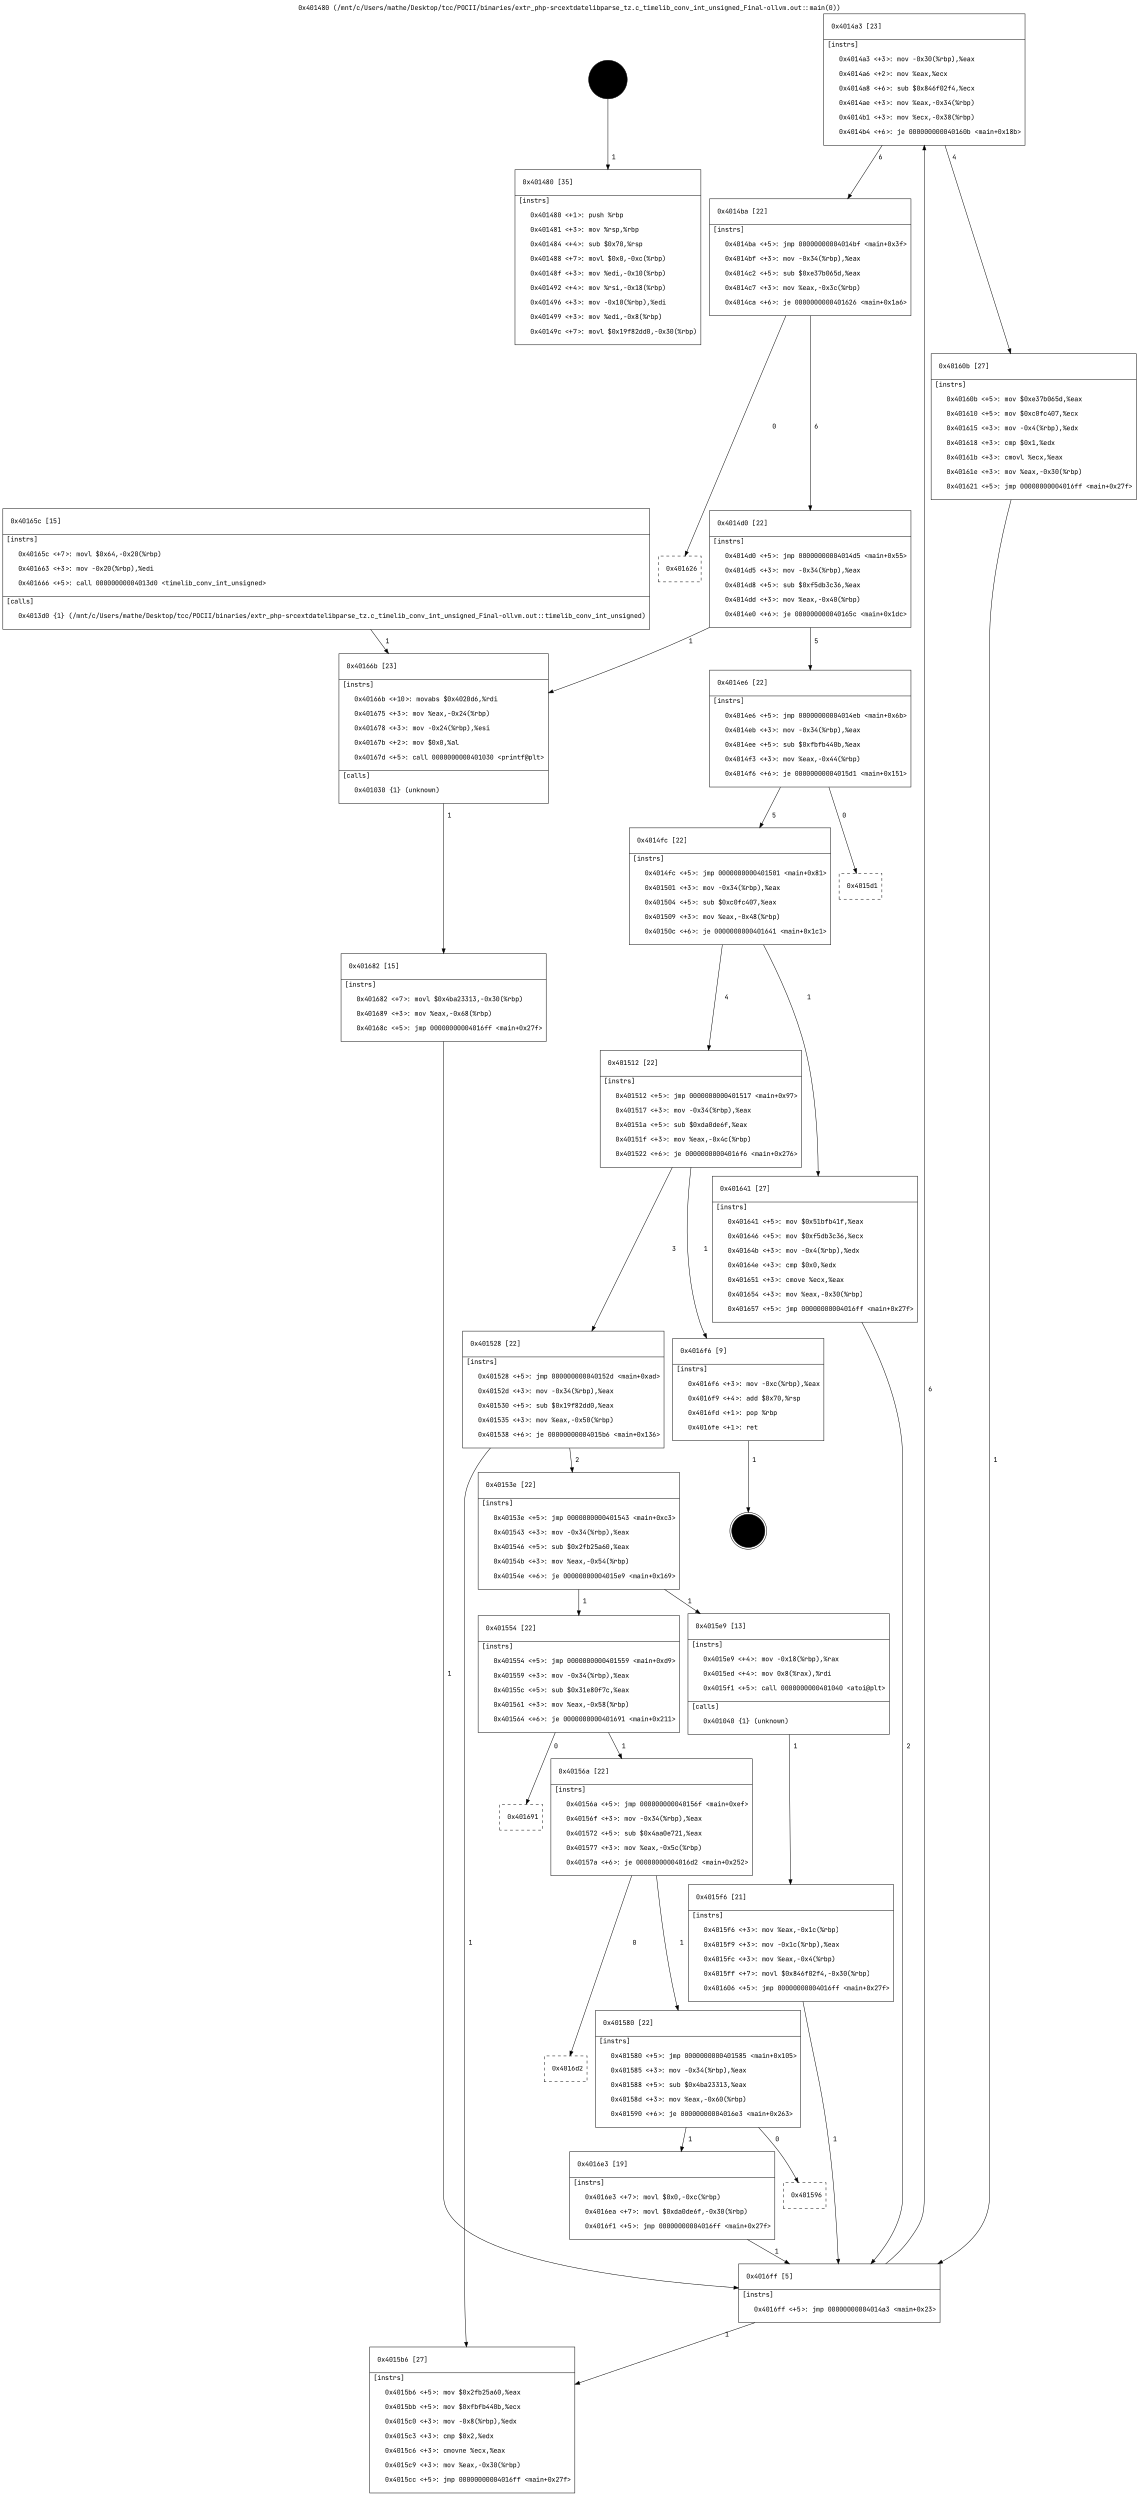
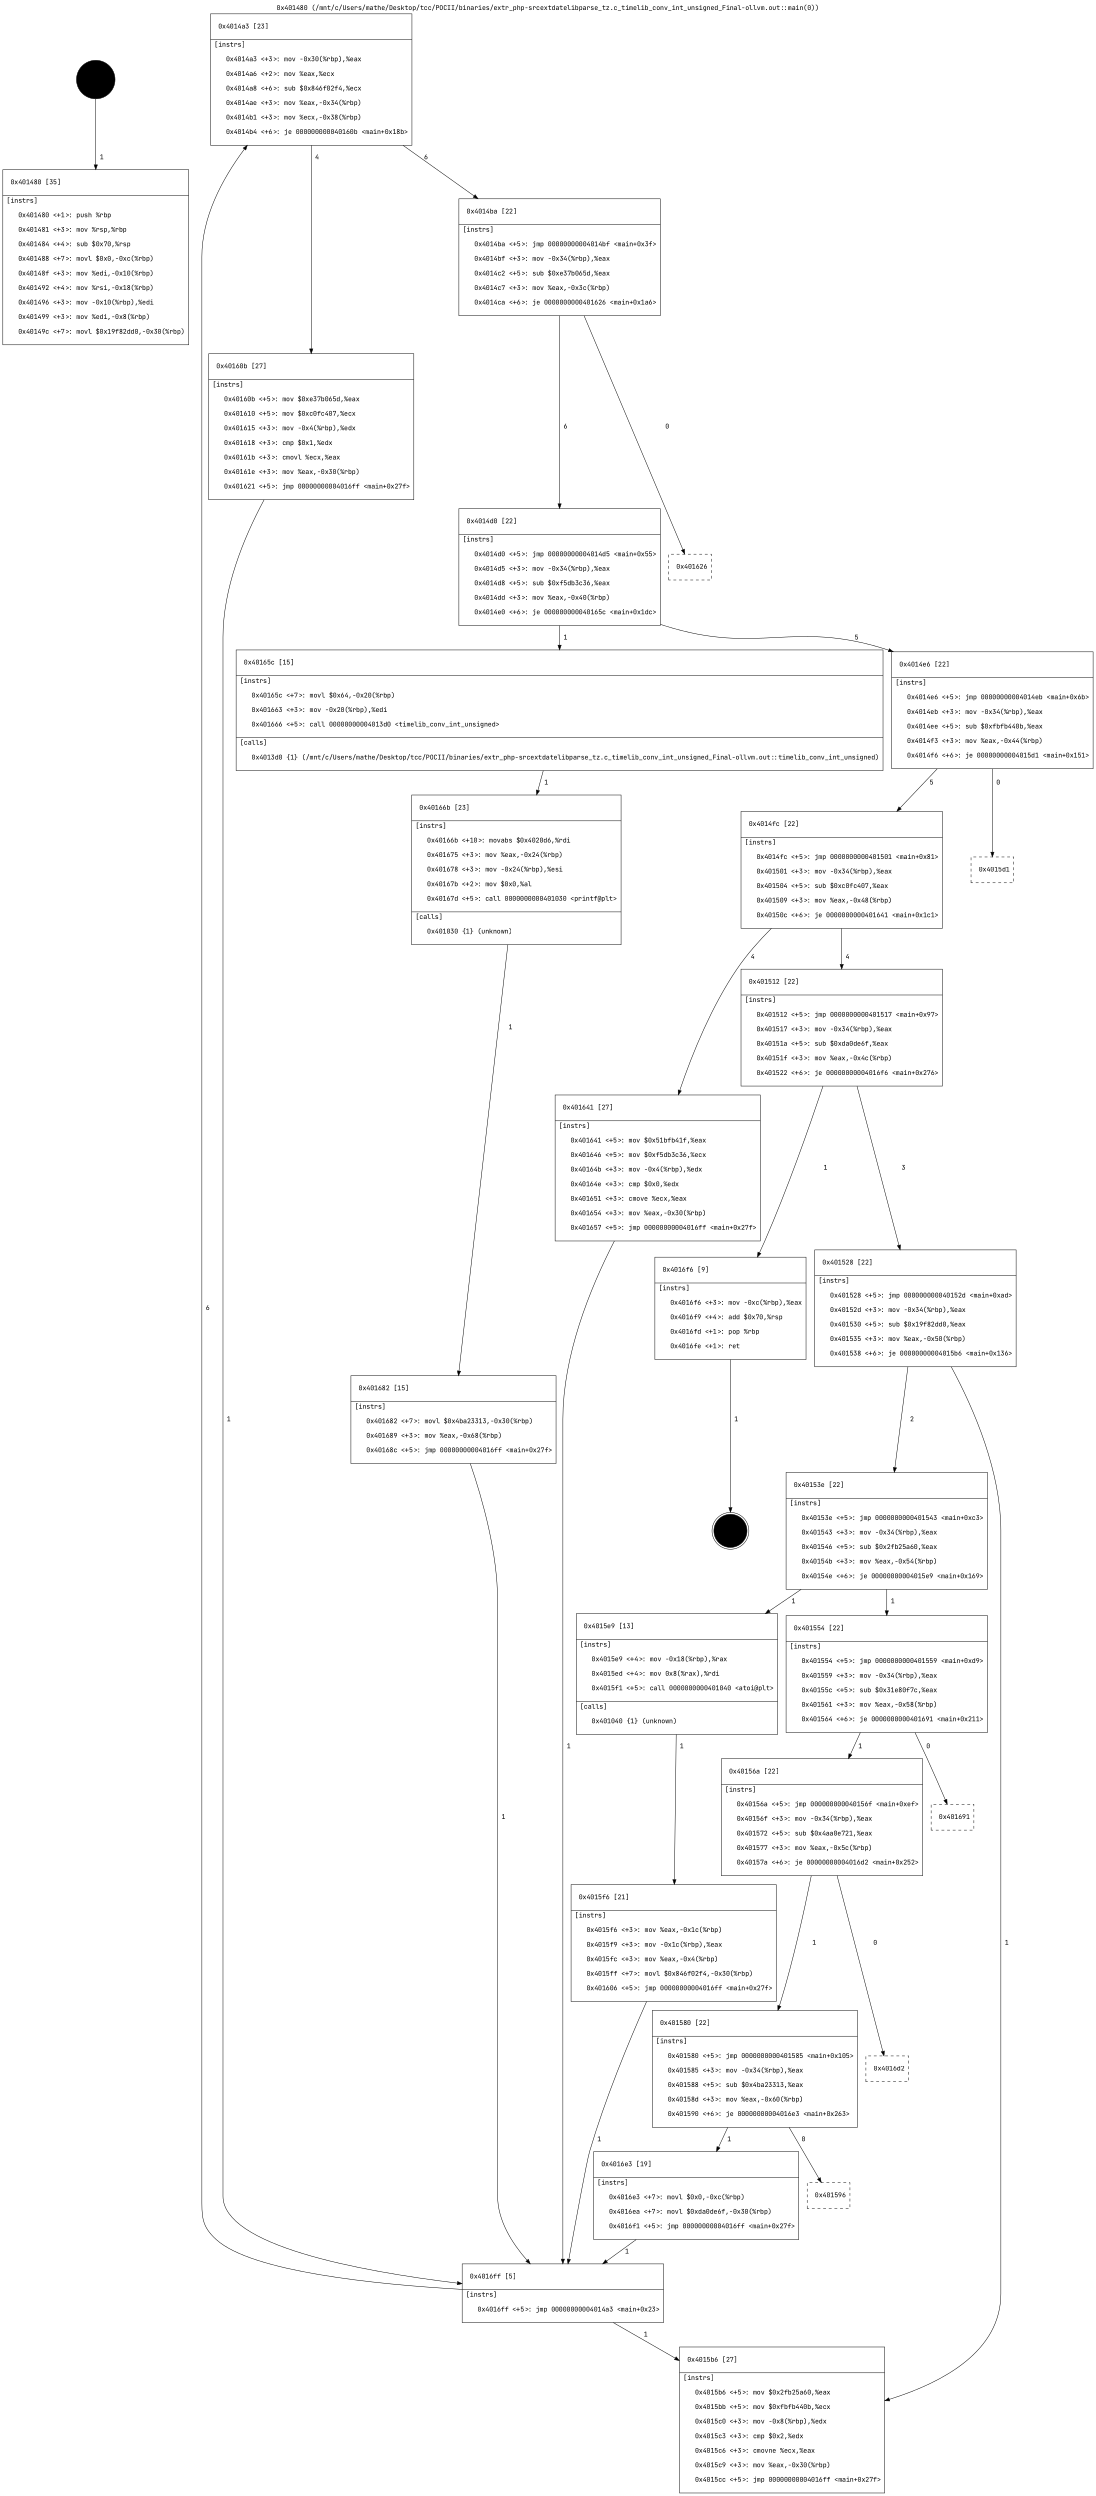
(632, 661) -> (560, 635)
(807, 998) -> (751, 957)
(907, 1747) -> (567, 1747)
